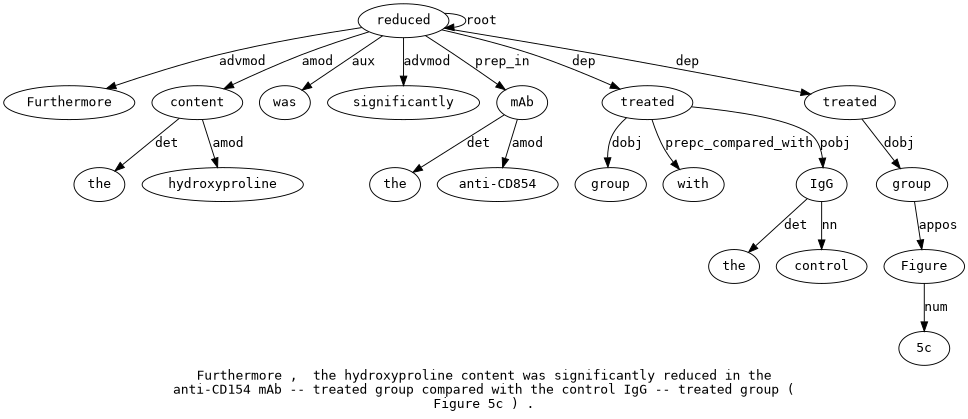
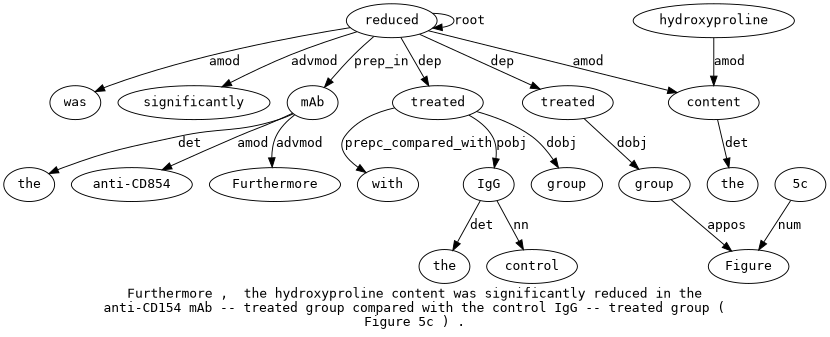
(237, 50) -> (278, 133)
(364, 62) -> (225, 62)
(209, 139) -> (714, 57)
(924, 303) -> (777, 221)
